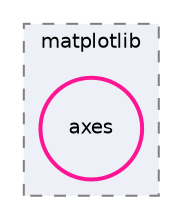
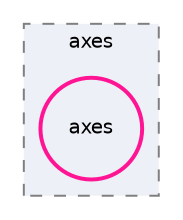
(91, 43) -> (91, 43)
